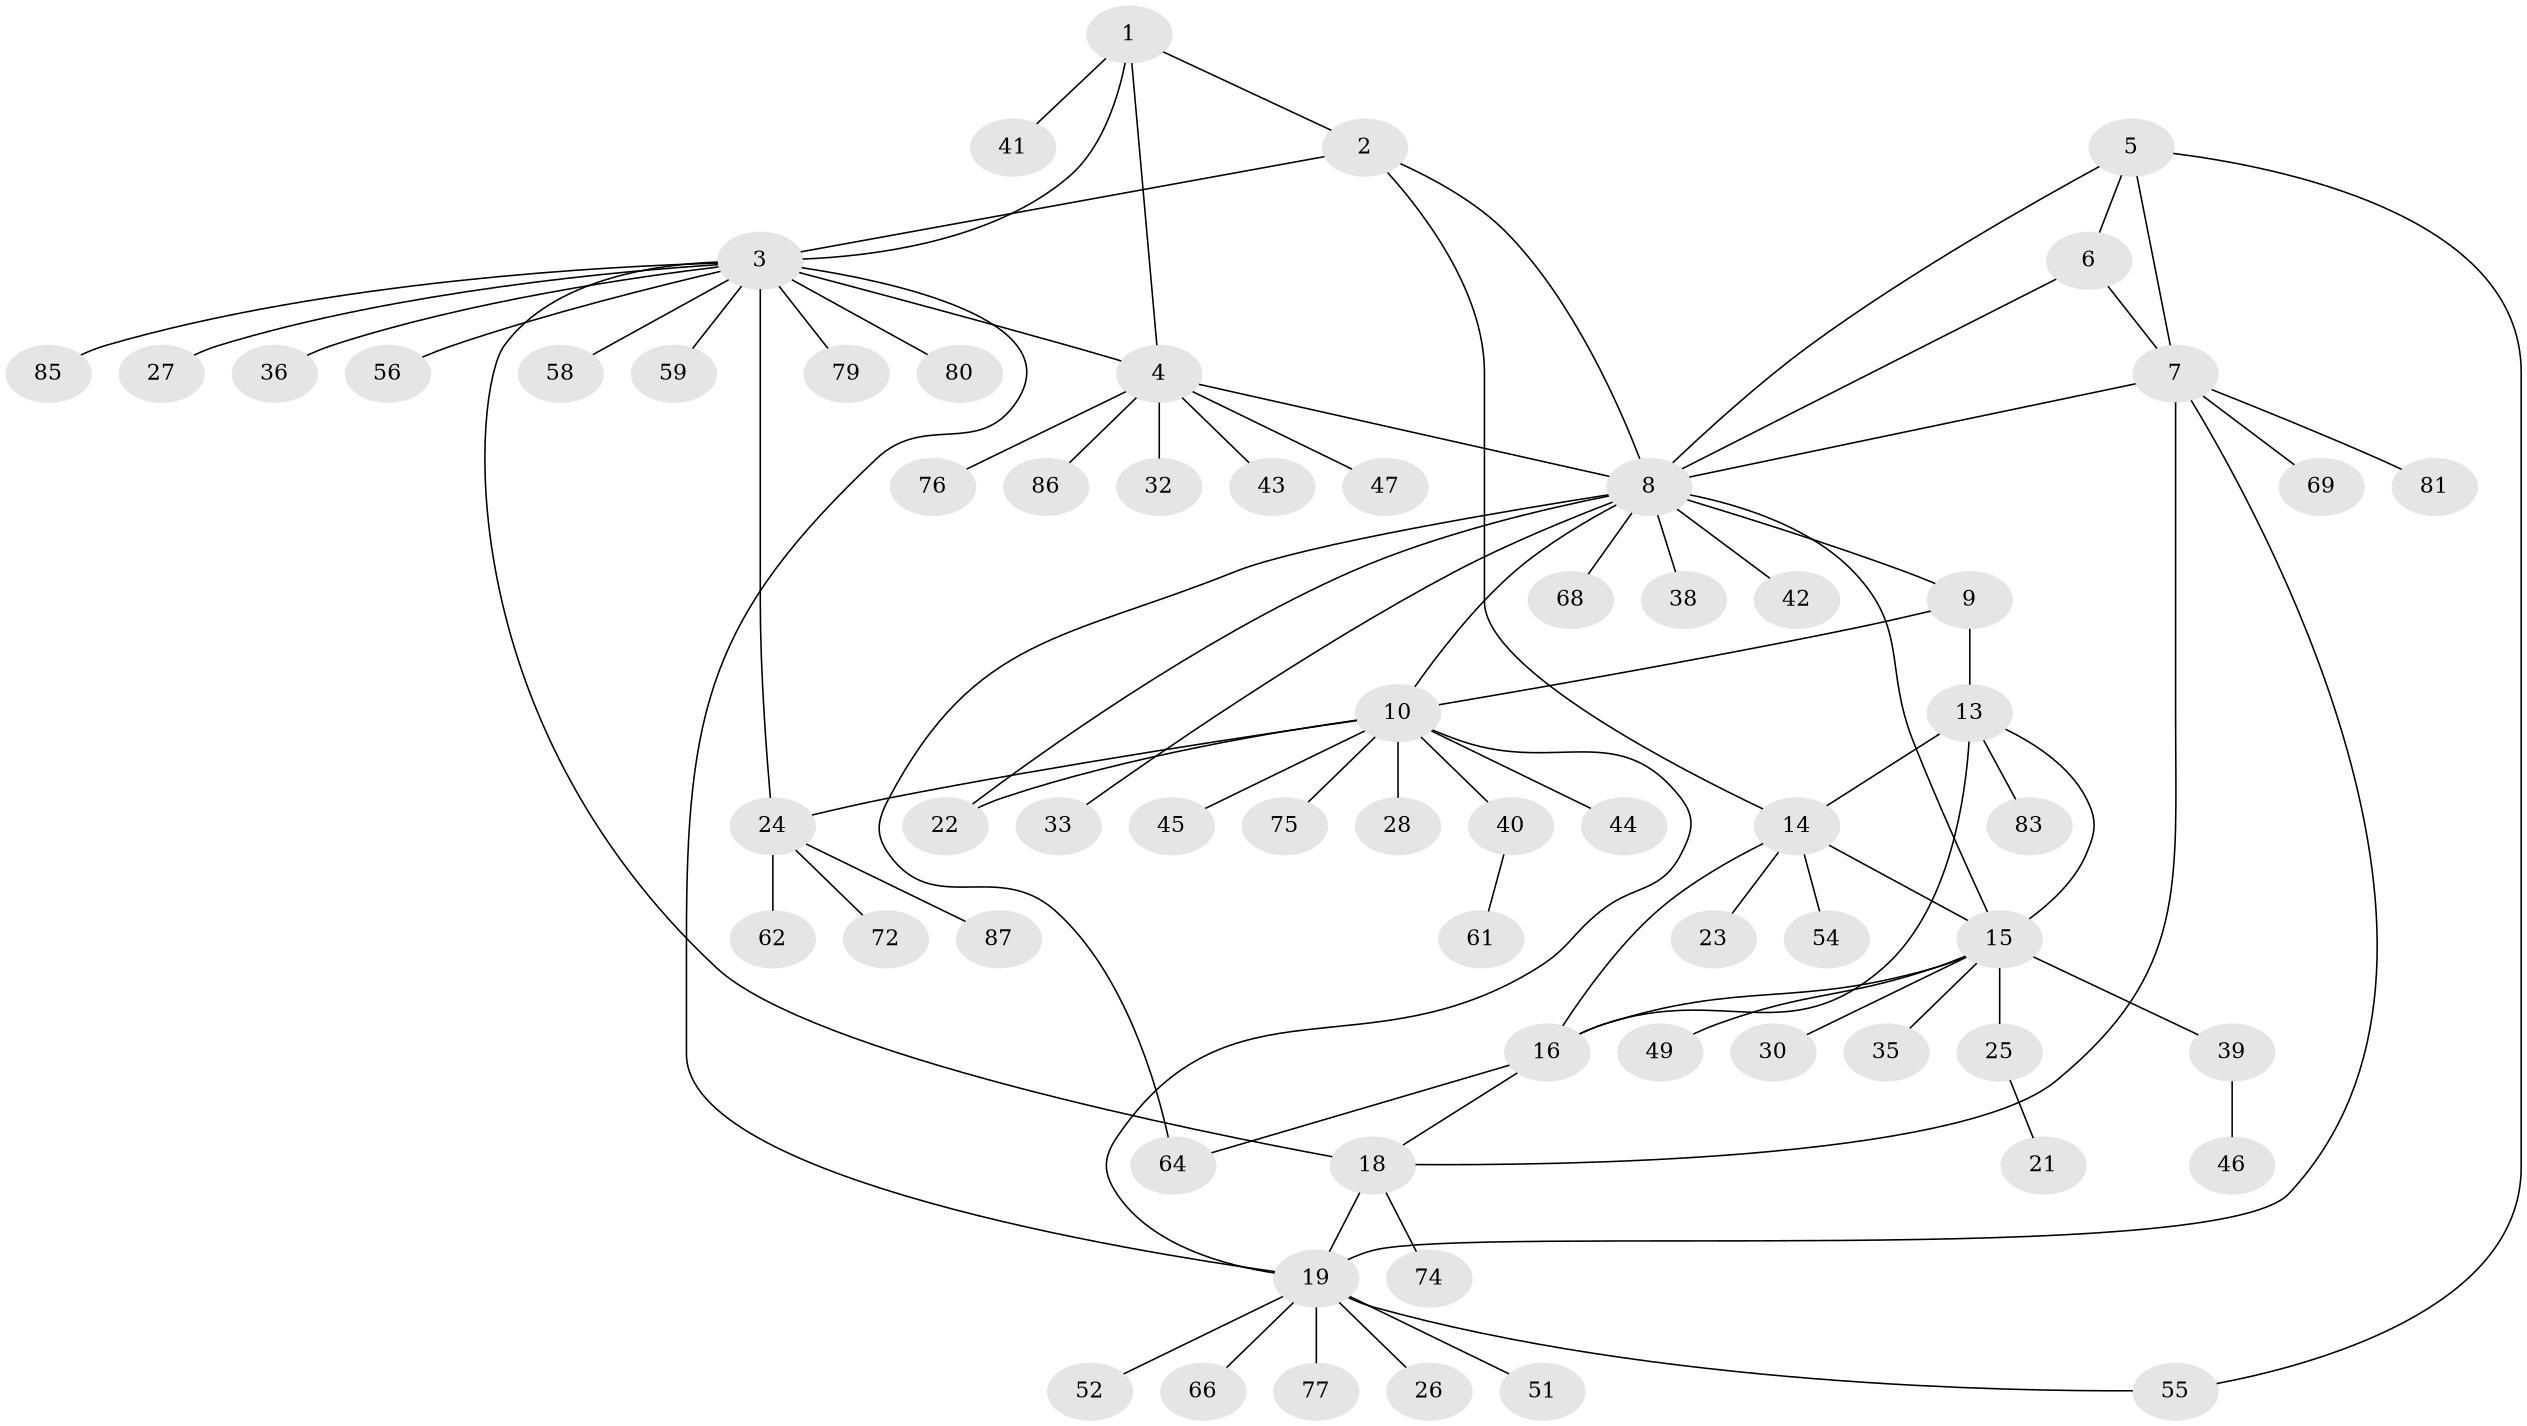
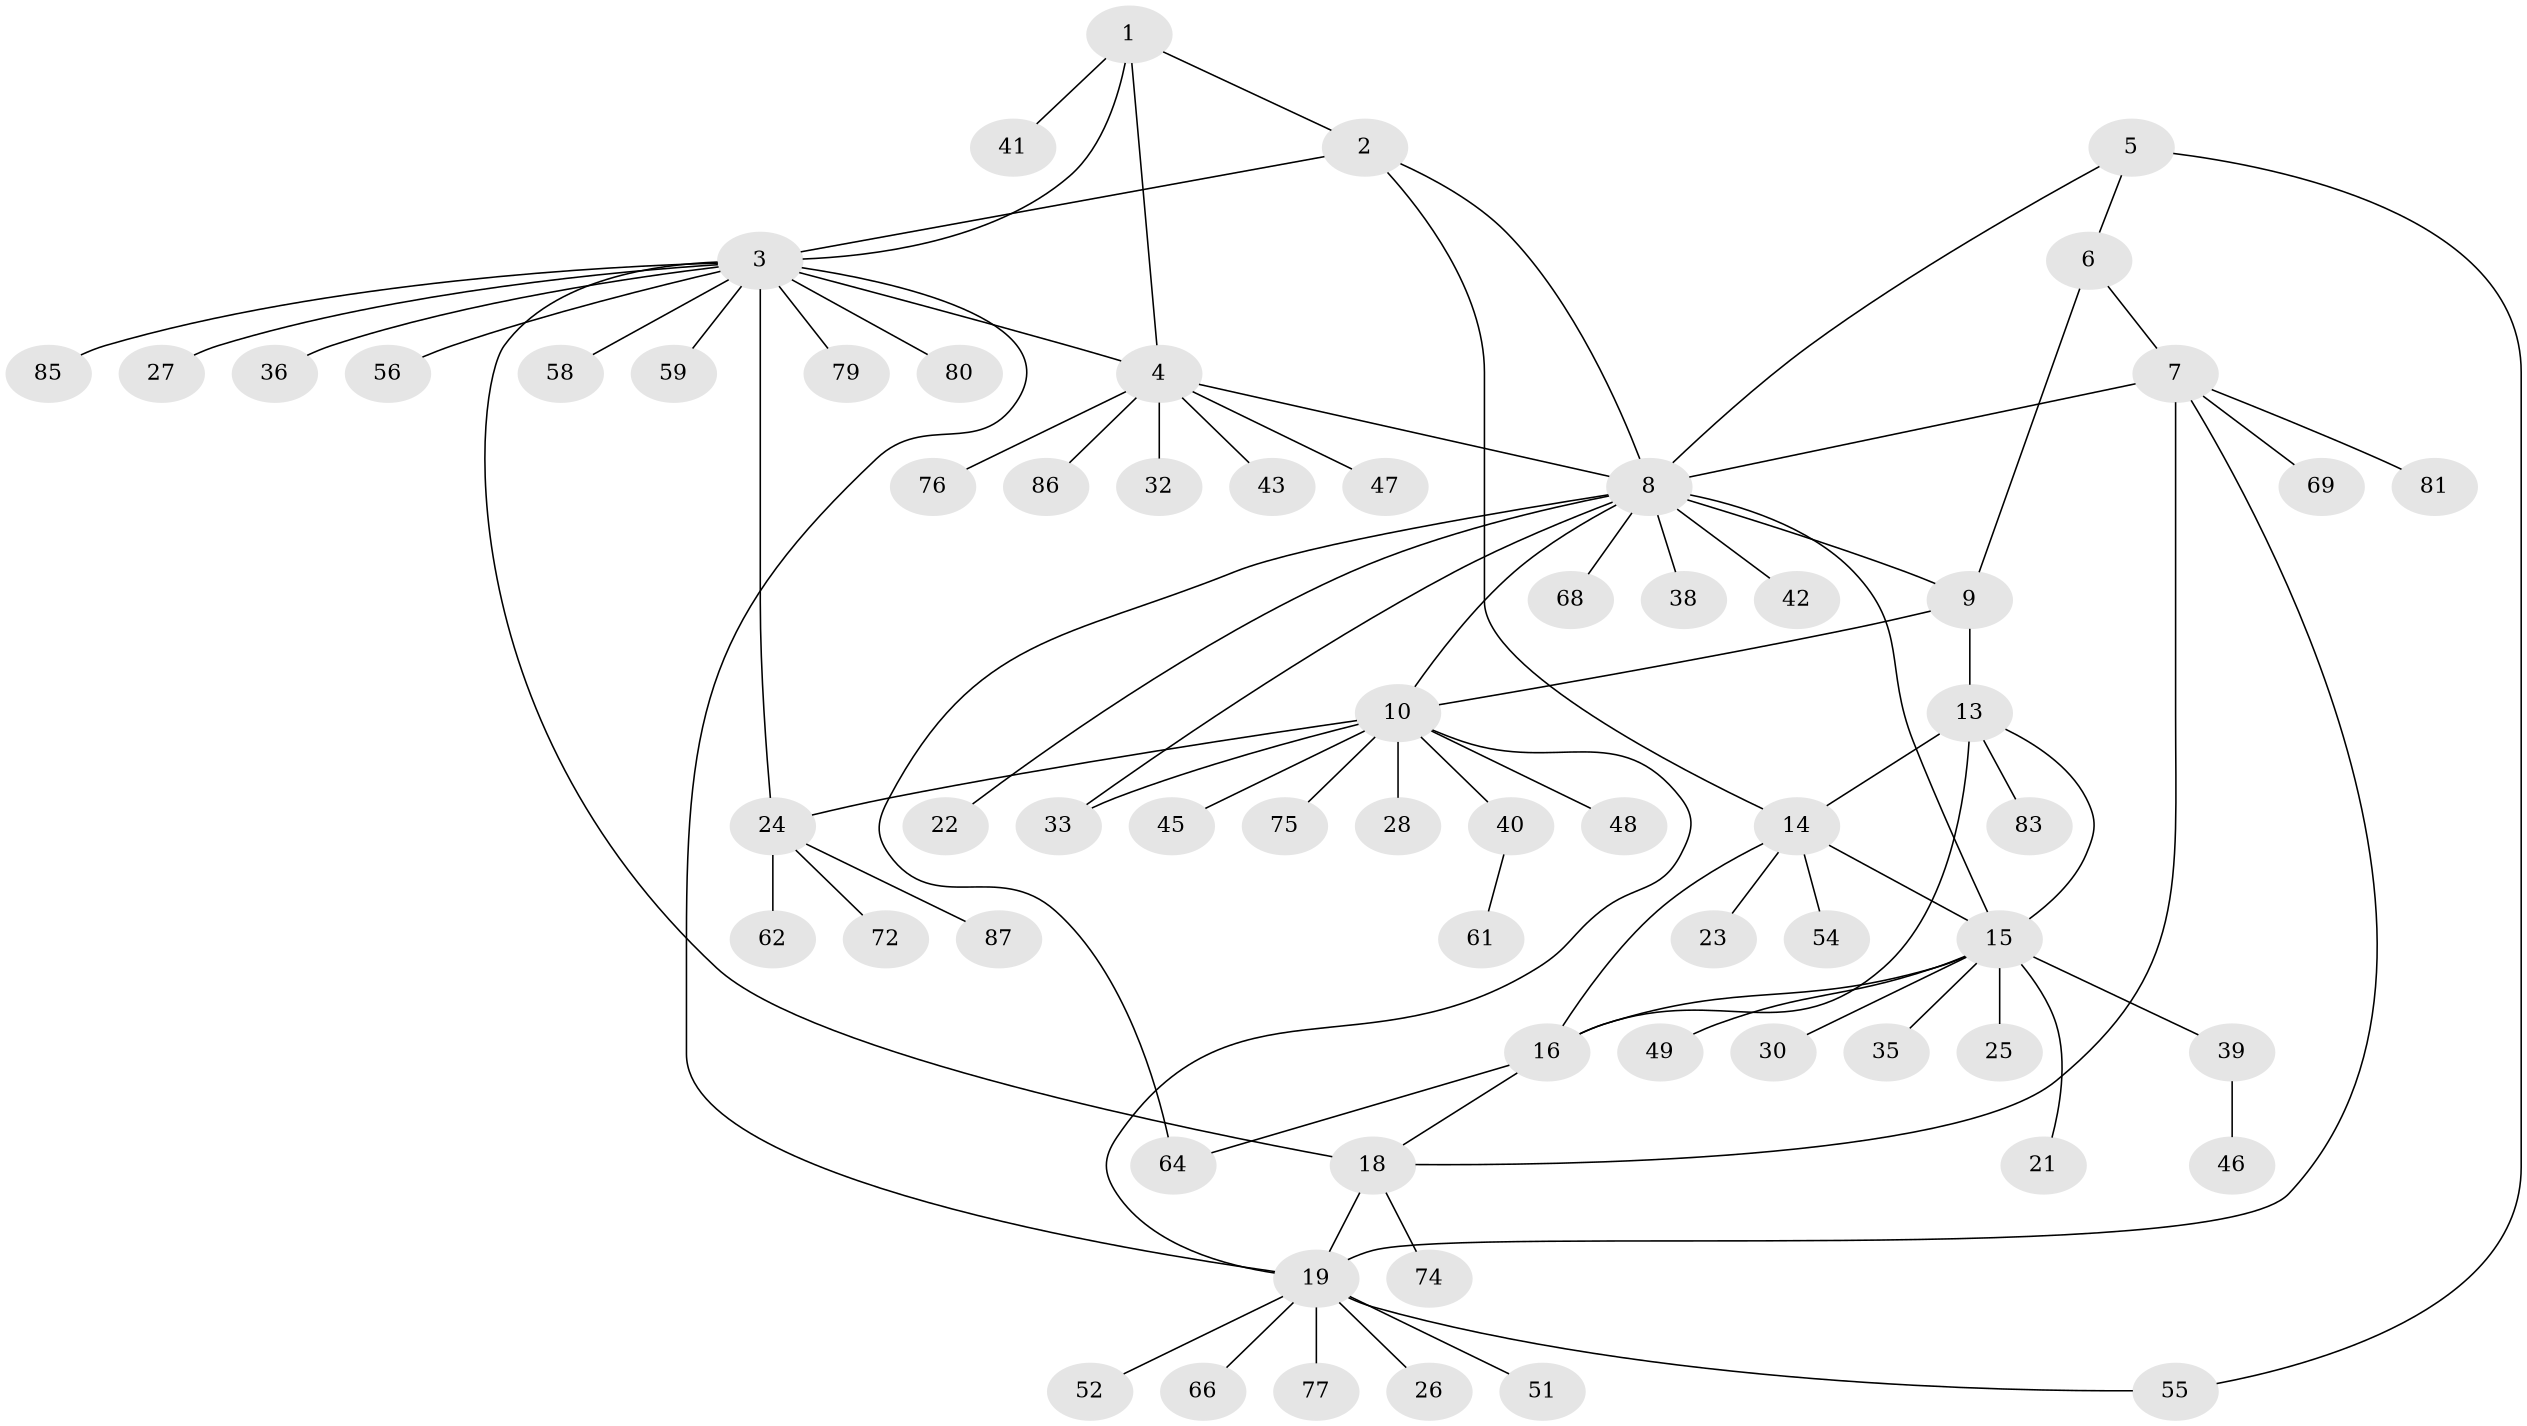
(2154, 261) -> none
(1869, 374) -> (2029, 430)
(1089, 772) -> (1224, 762)
(1624, 826) -> (1624, 826)
(2022, 1111) -> (2061, 1046)
